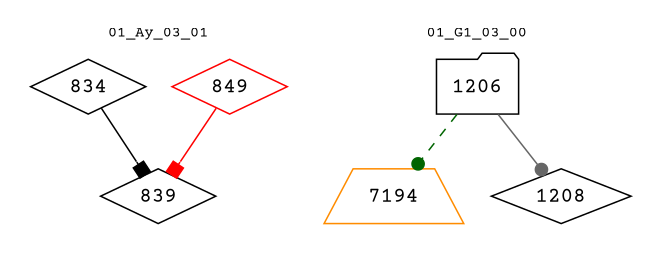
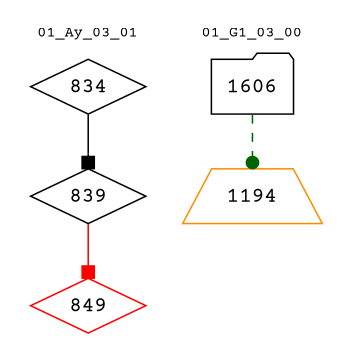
(478, 87) -> (252, 87)
(198, 135) -> (88, 243)
(394, 196) -> (252, 196)
(561, 196) -> none
